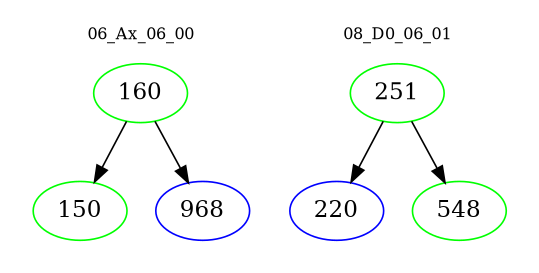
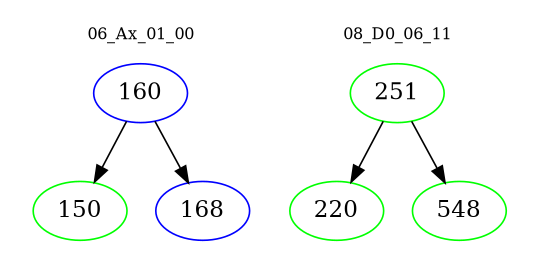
(141, 35) -> (141, 35)
(398, 35) -> (398, 35)
(141, 93) -> (141, 93)
(203, 211) -> (203, 211)
(337, 211) -> (337, 211)
